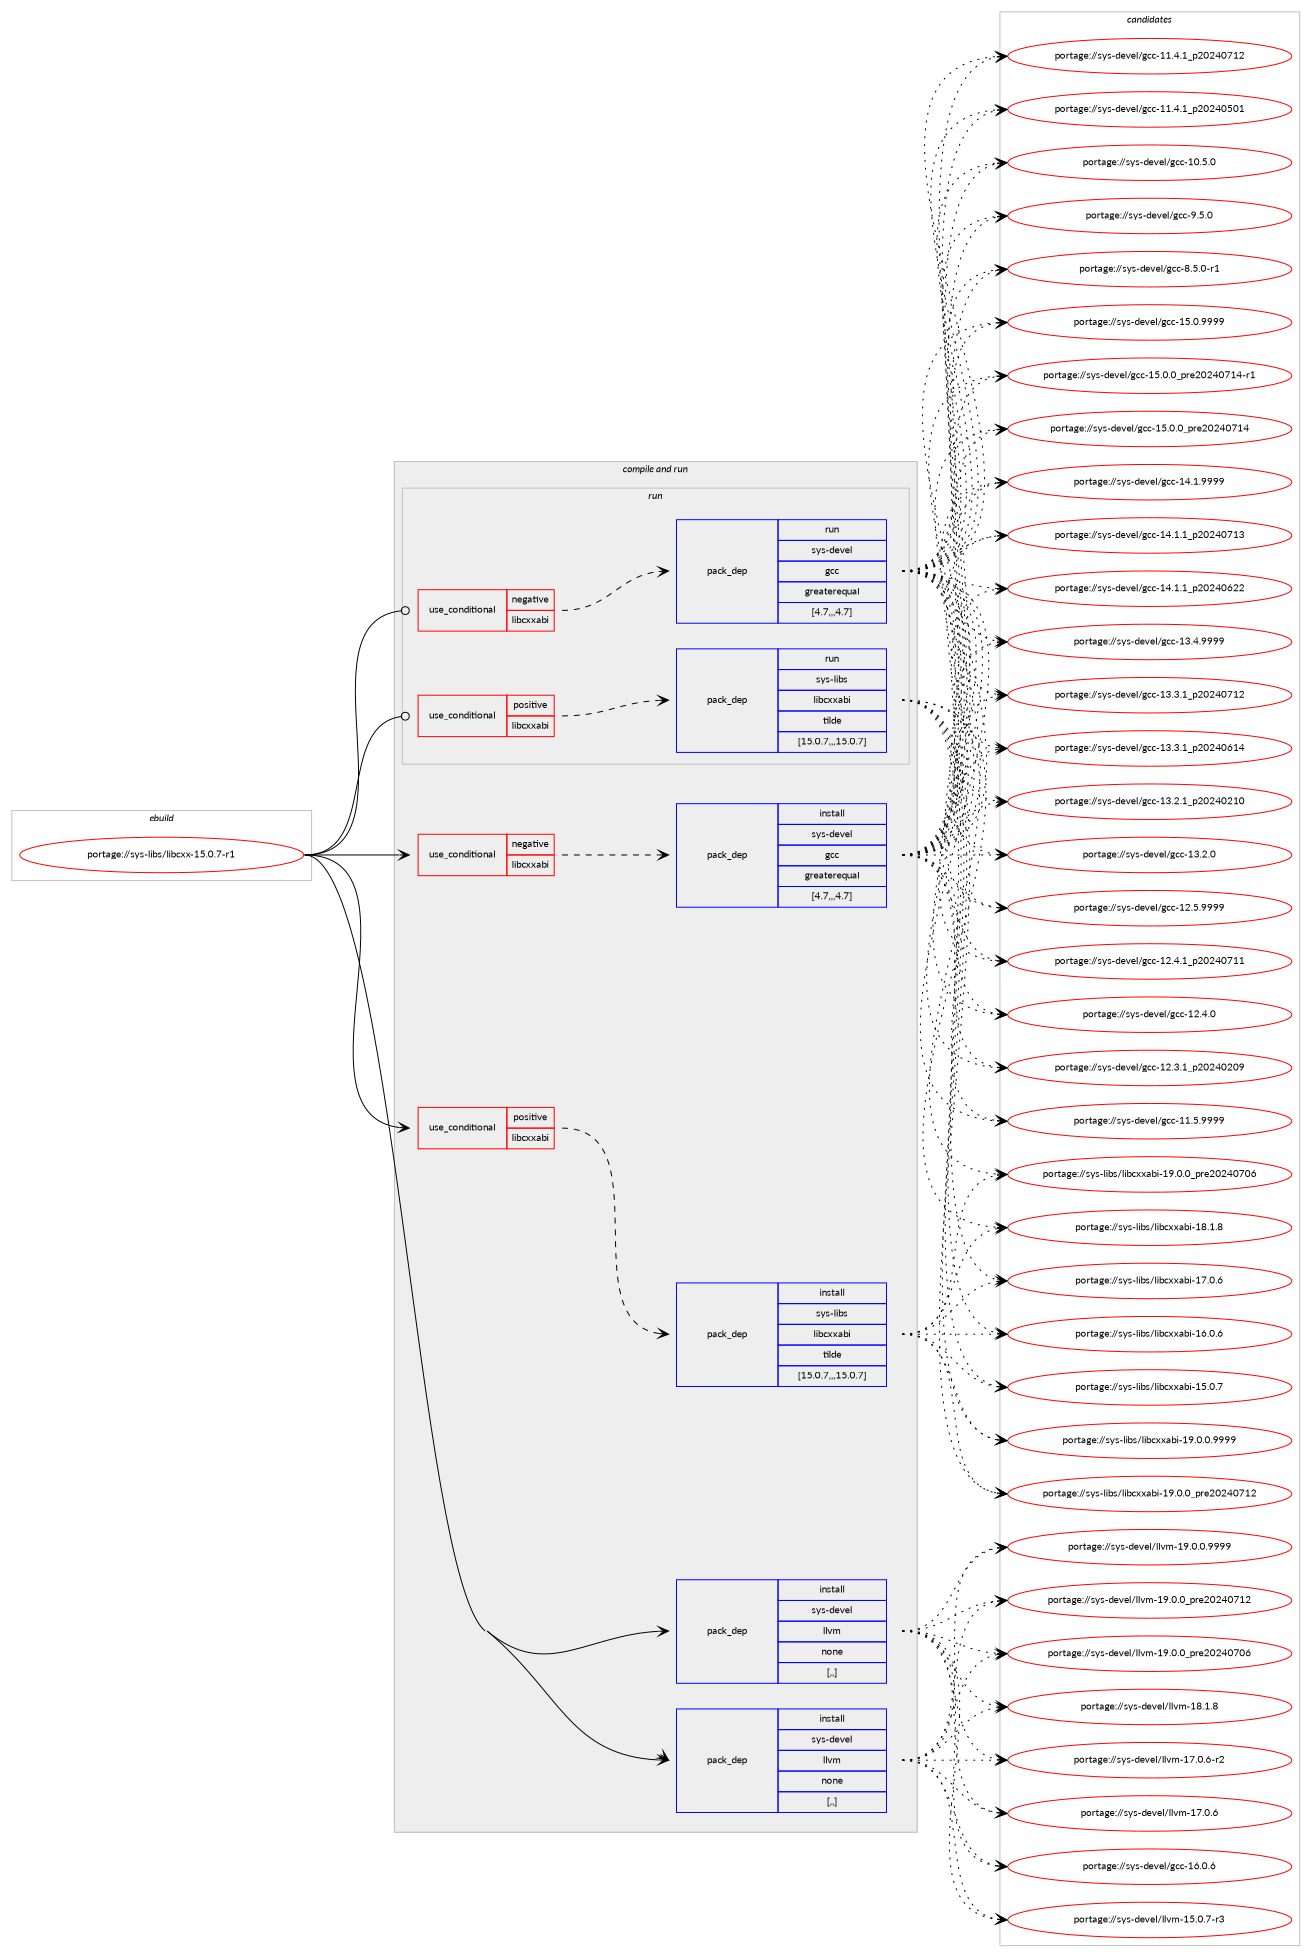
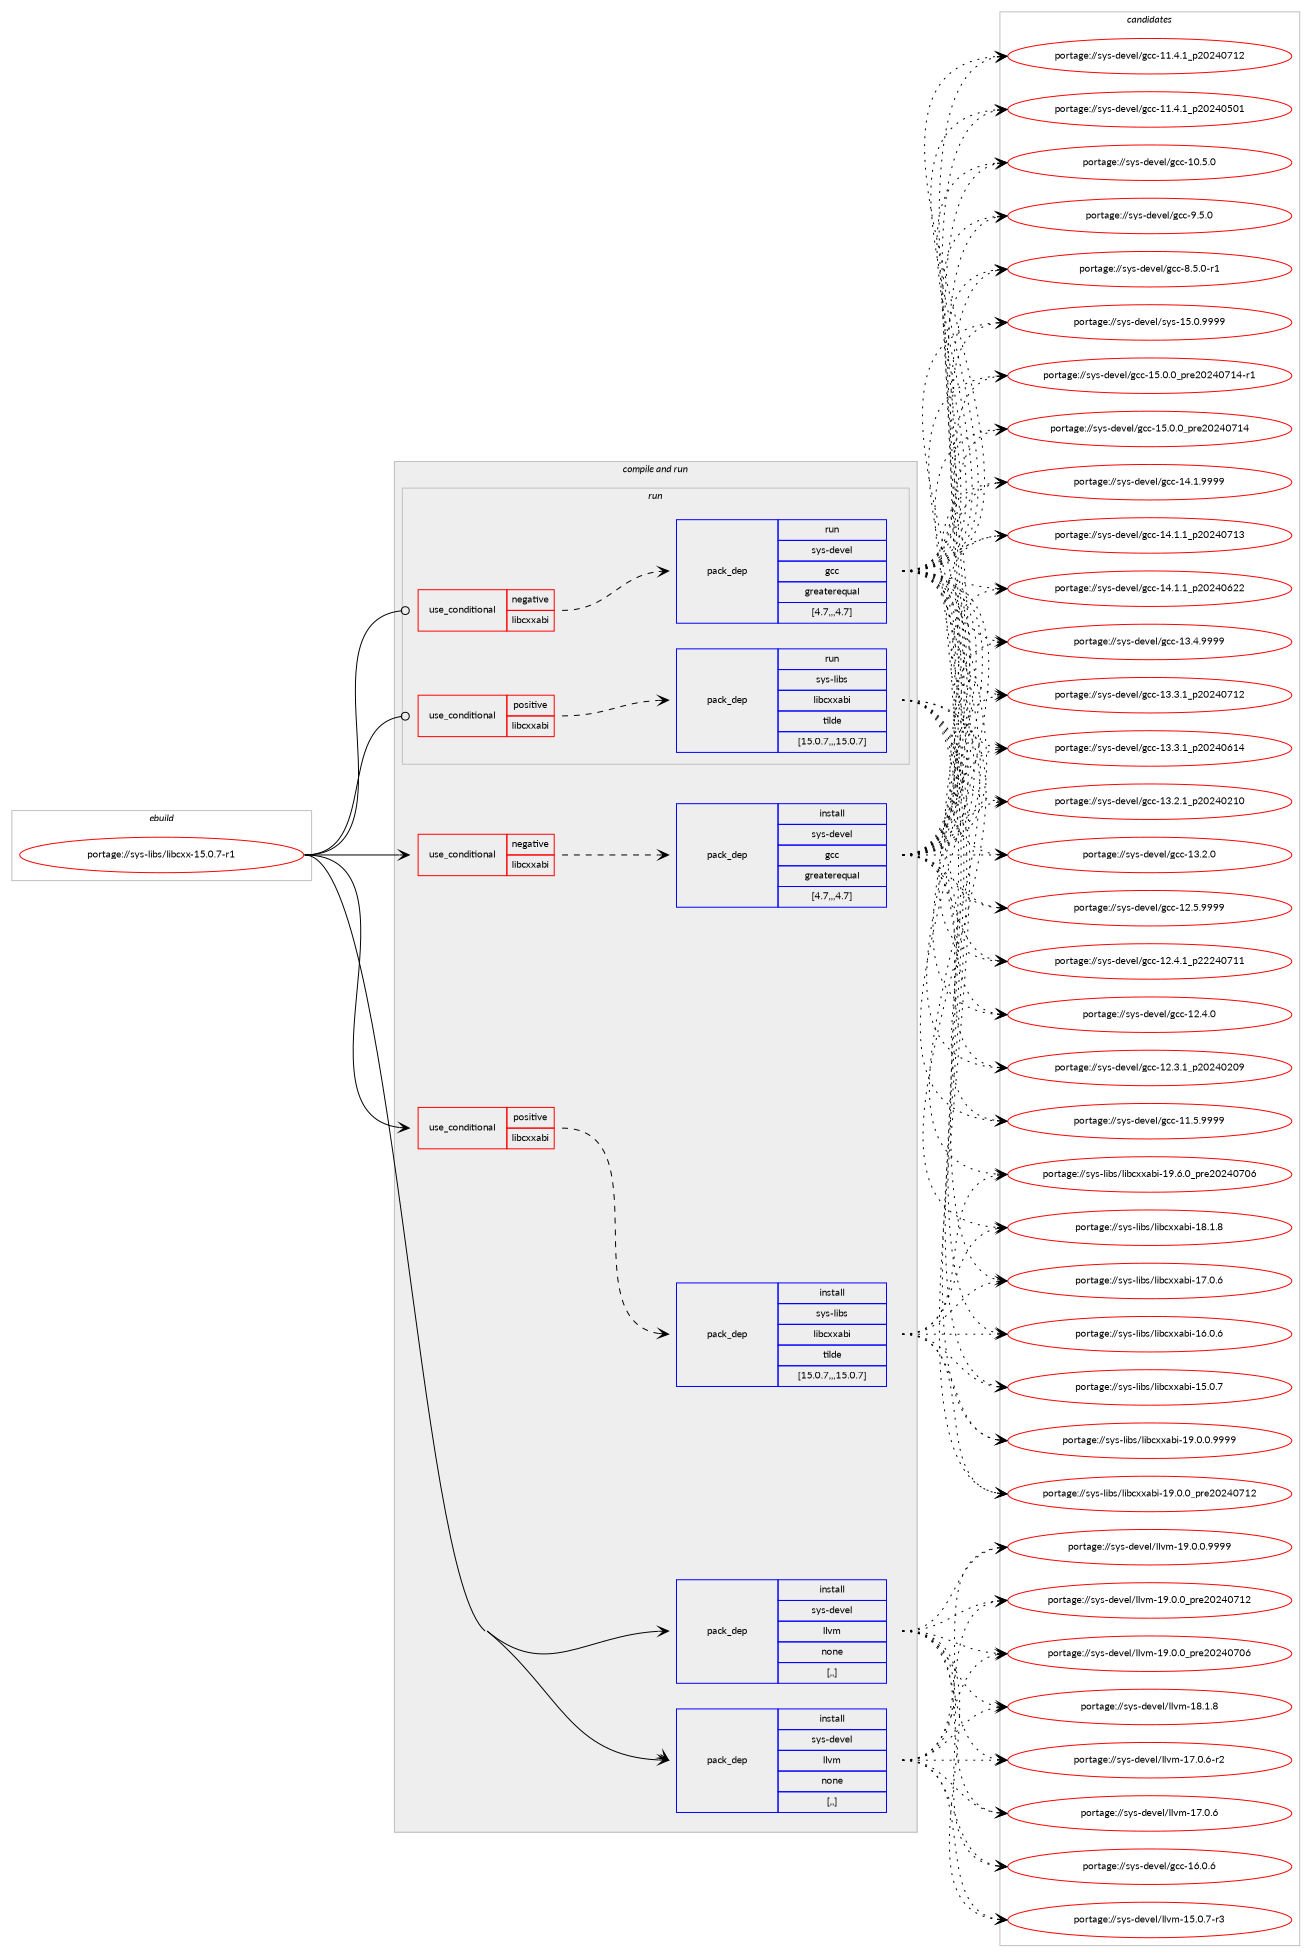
(1150, 322) -> (1150, 322)
(1150, 961) -> (1150, 961)
(1150, 1174) -> (1150, 1174)
